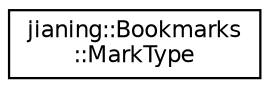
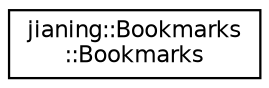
(135, 44) -> (135, 44)
